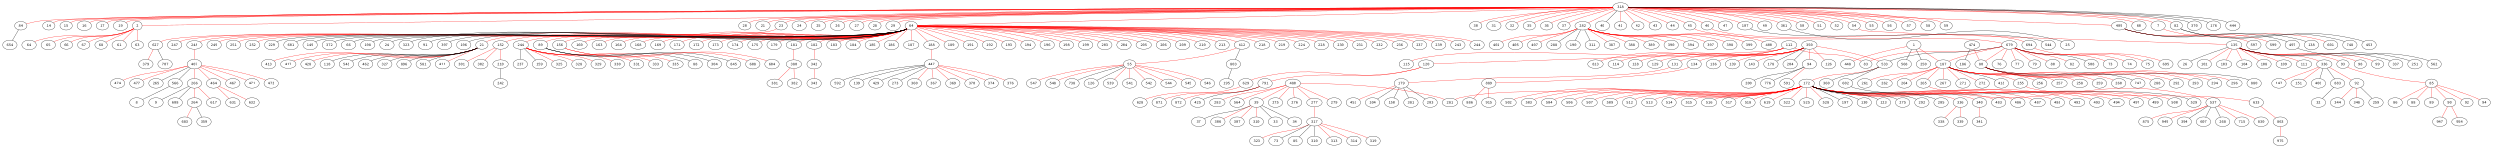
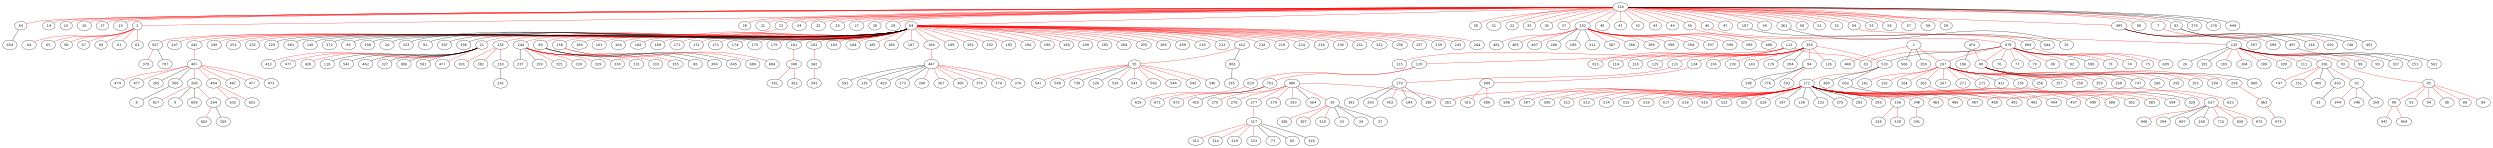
(1612, 16) -> (1612, 16)
(2219, 54) -> (2219, 54)
(1263, 92) -> (1302, 93)
(2268, 112) -> (2249, 93)
